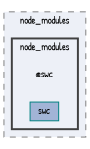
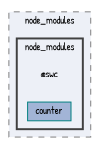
(44, 111) -> (49, 111)
